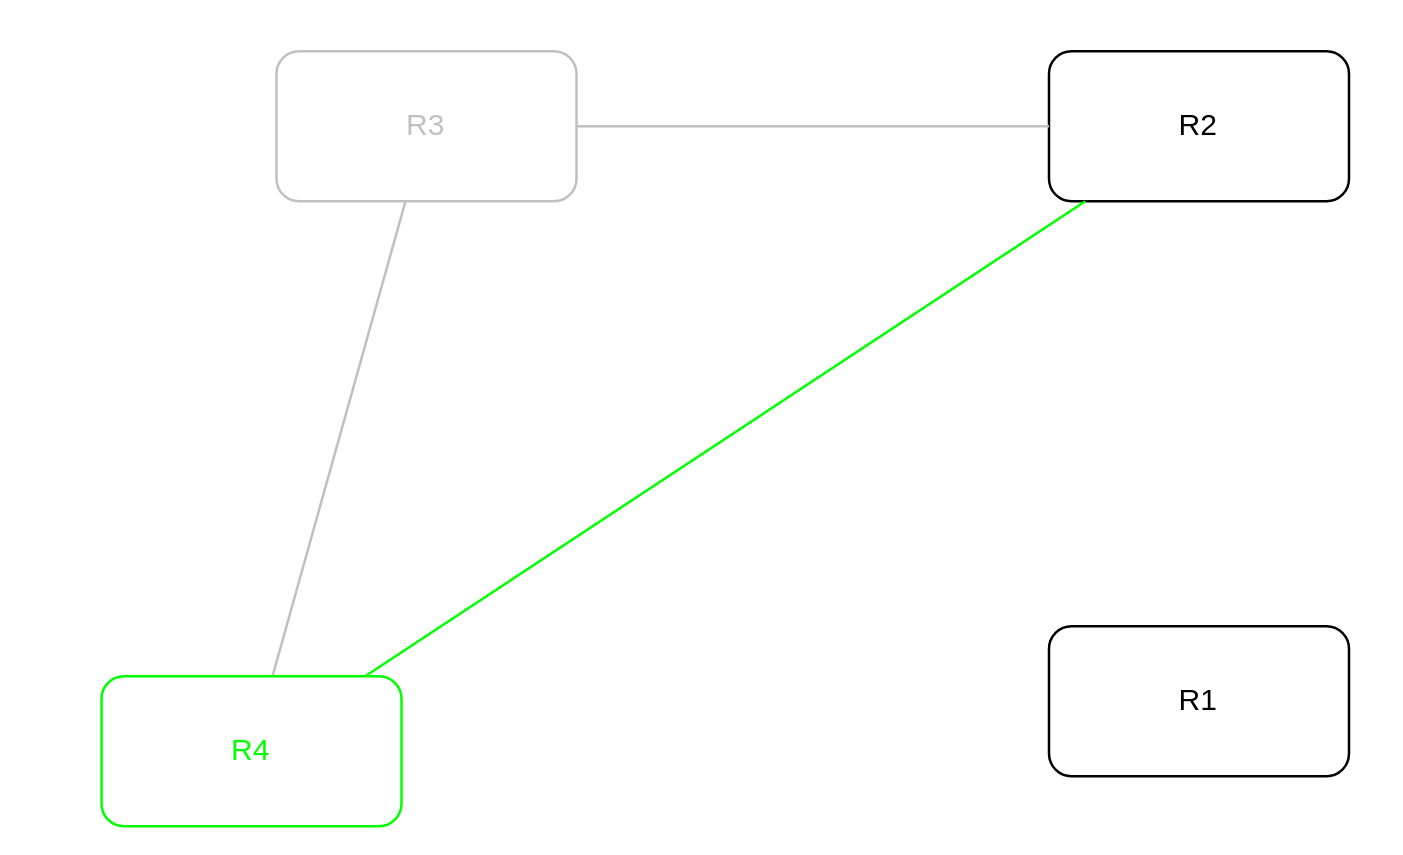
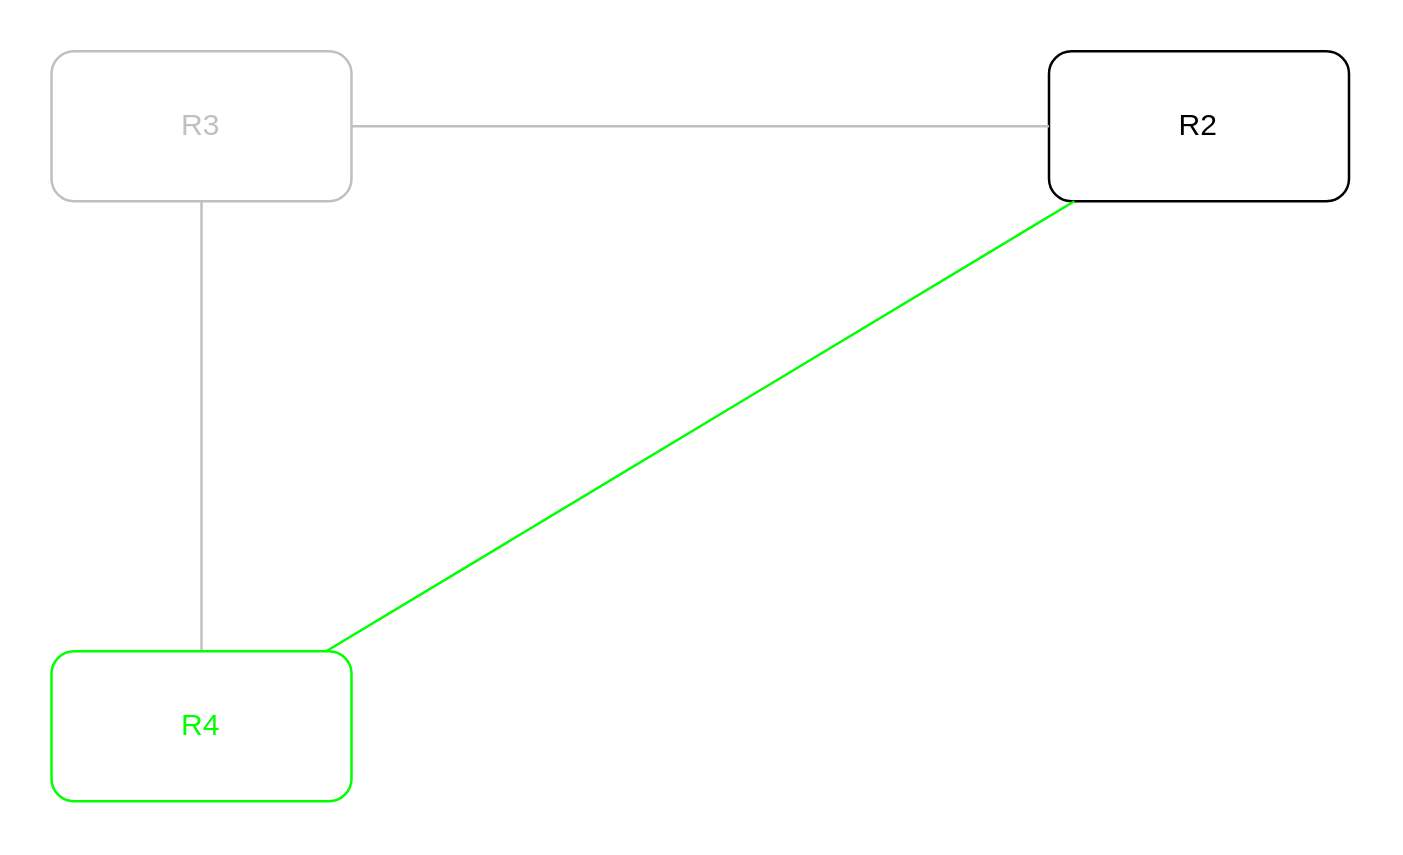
(426, 126) -> (201, 126)
(1199, 701) -> none
(251, 751) -> (201, 726)
